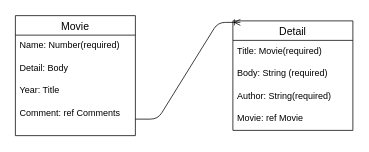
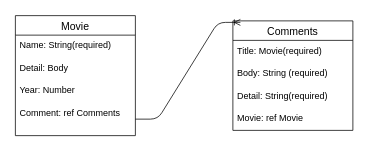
(293, 31) -> (293, 31)
(71, 45) -> (70, 45)
(43, 90) -> (47, 90)
(293, 95) -> (290, 95)
